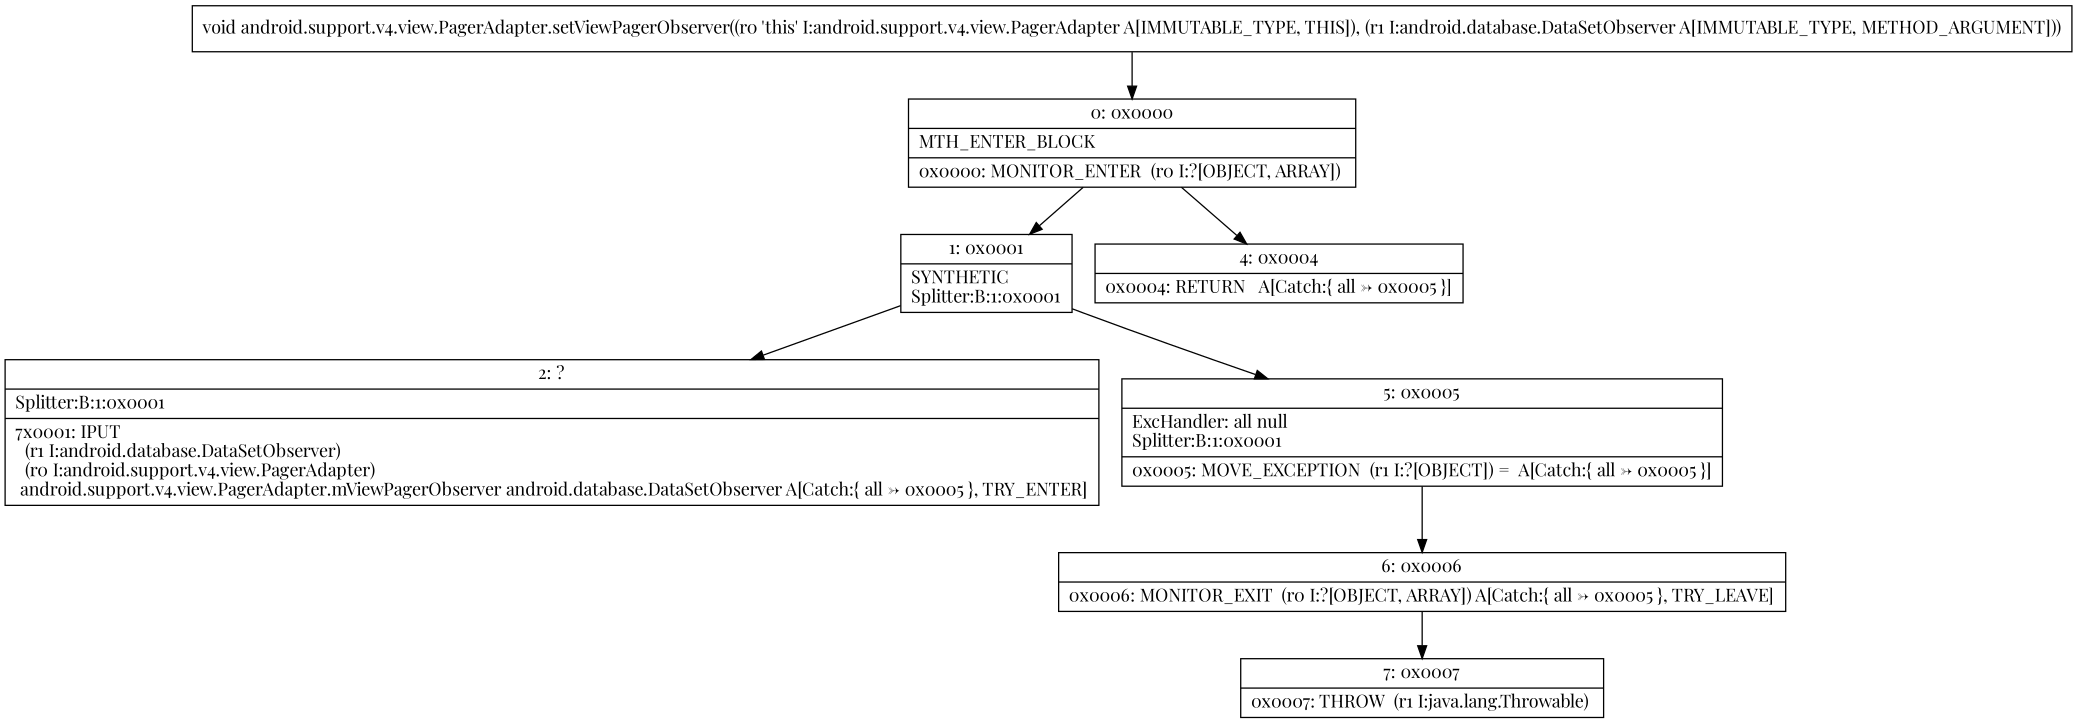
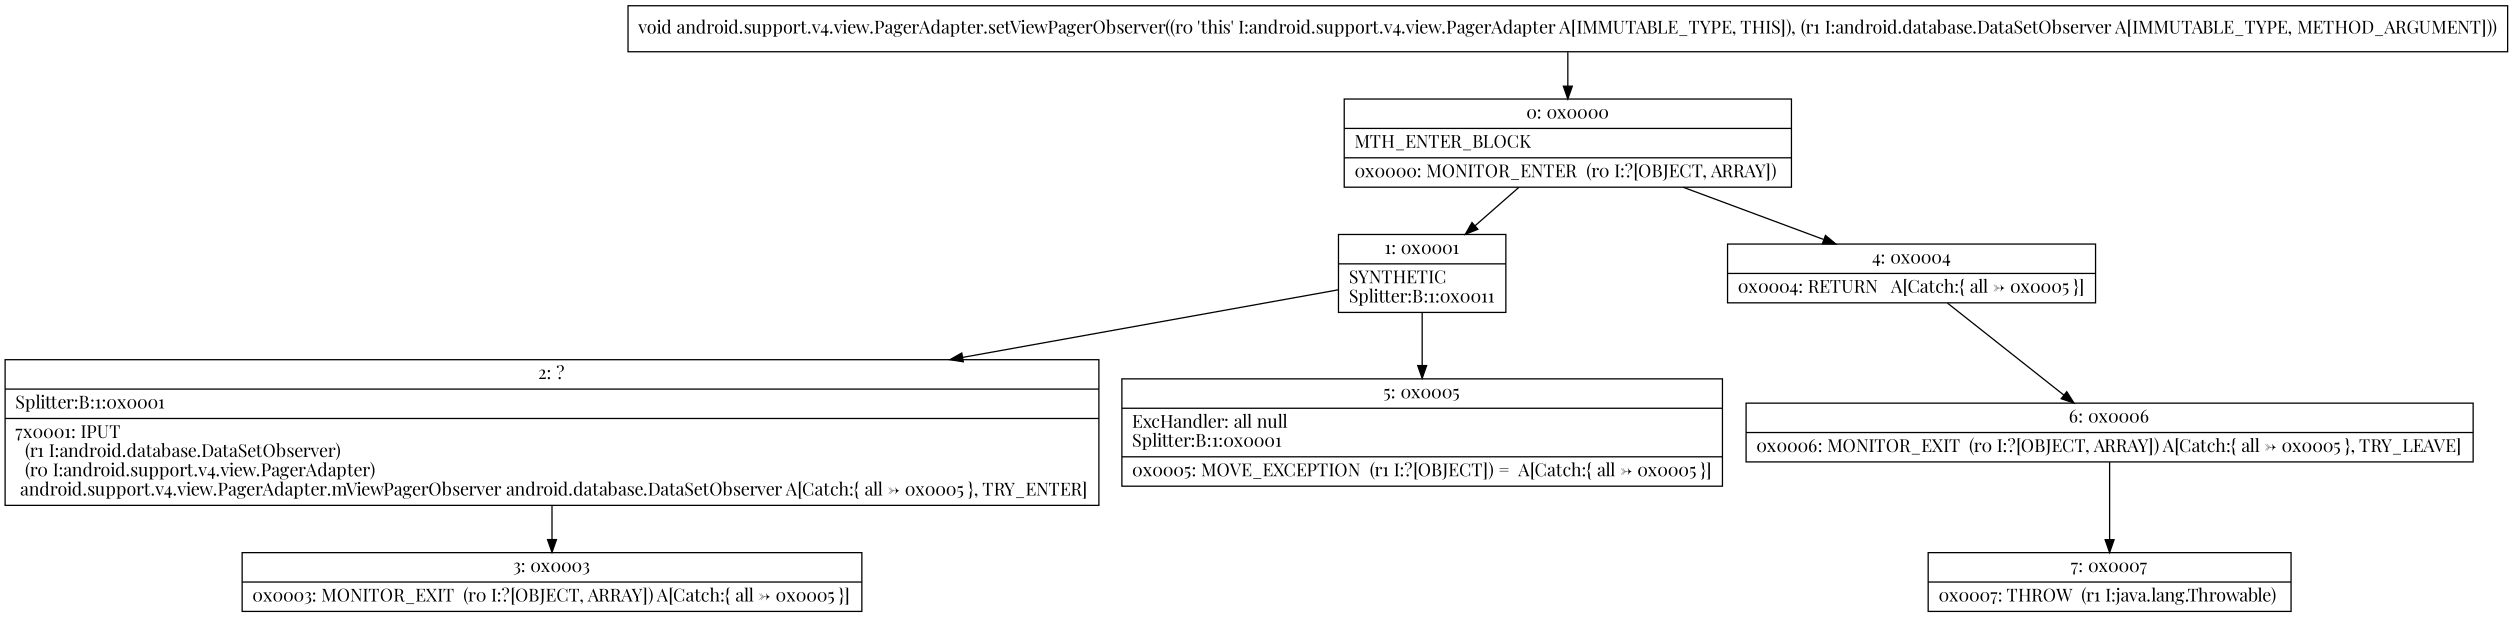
(986, 297) -> (1422, 297)
(1422, 513) -> (2006, 349)
none -> (552, 582)
